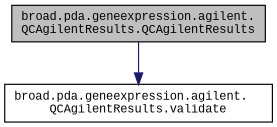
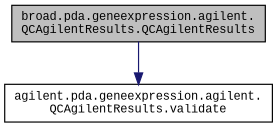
(139, 103) -> (139, 103)
